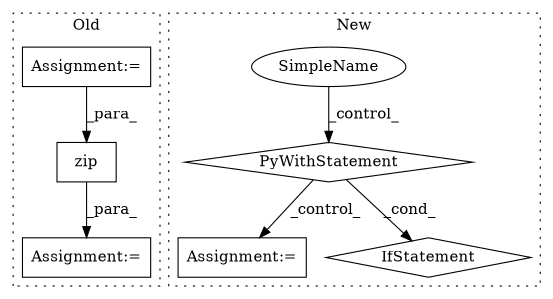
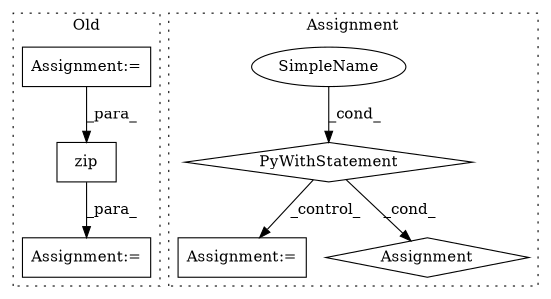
(355, 26) -> (353, 26)
(364, 115) -> (355, 115)
(428, 258) -> (427, 258)
